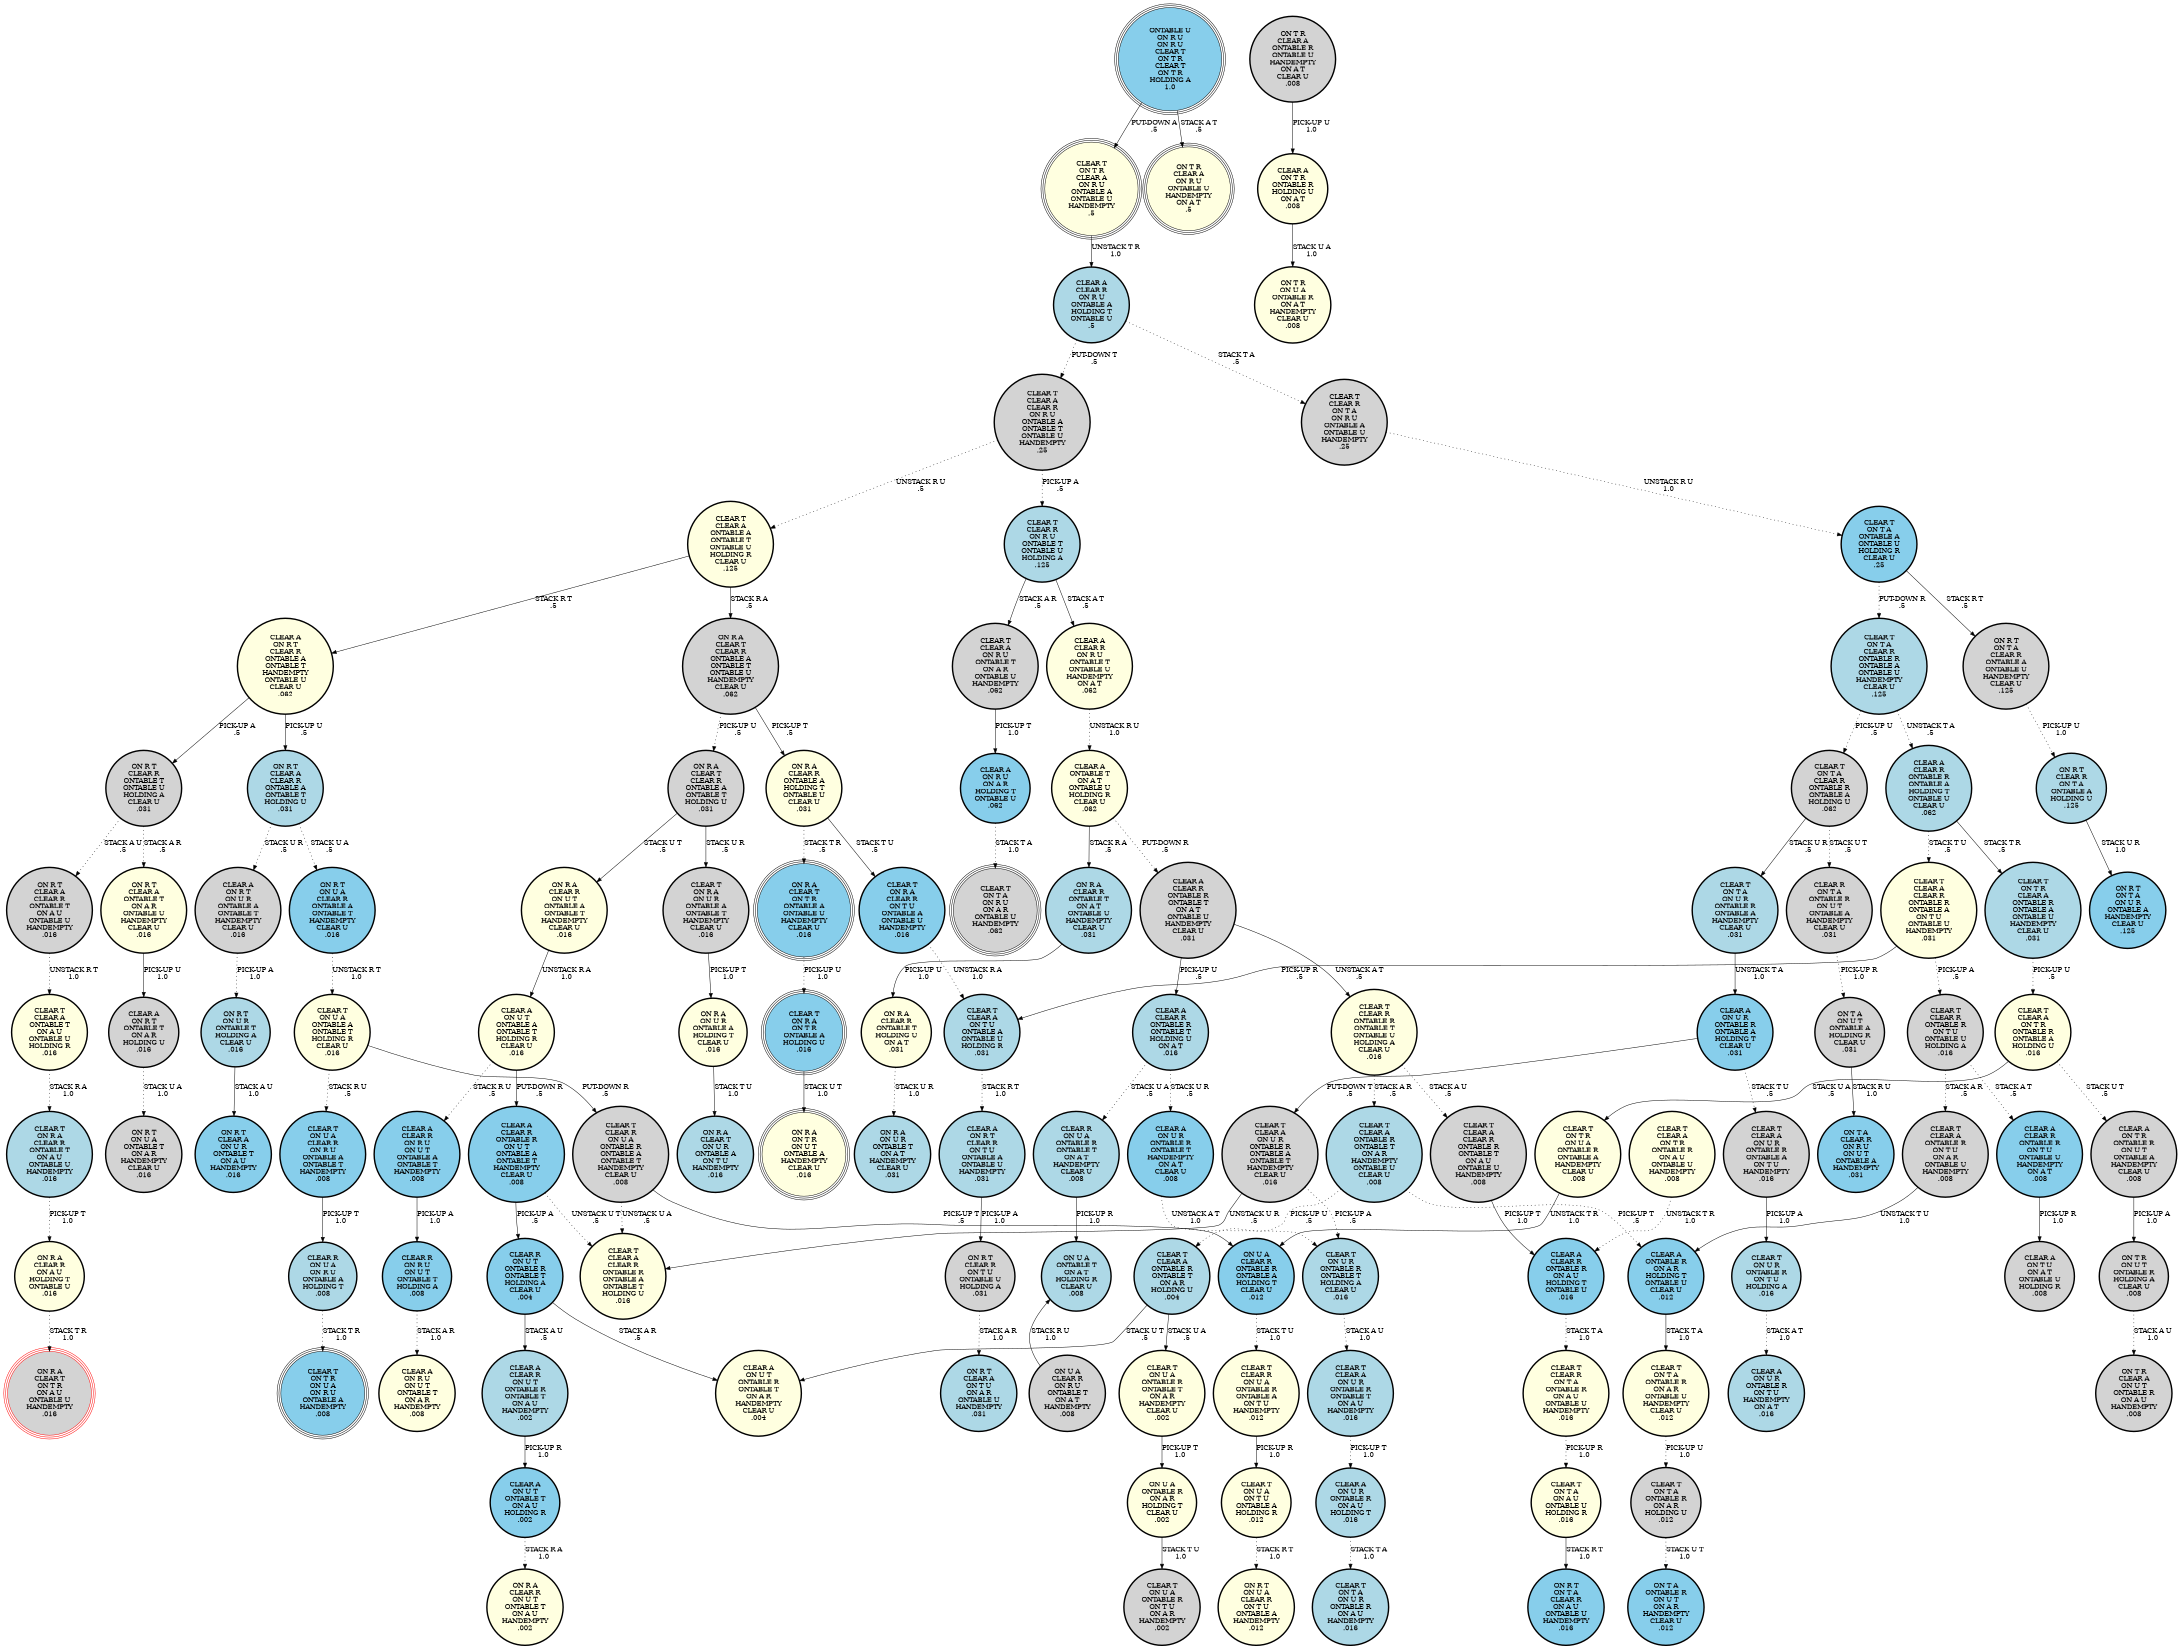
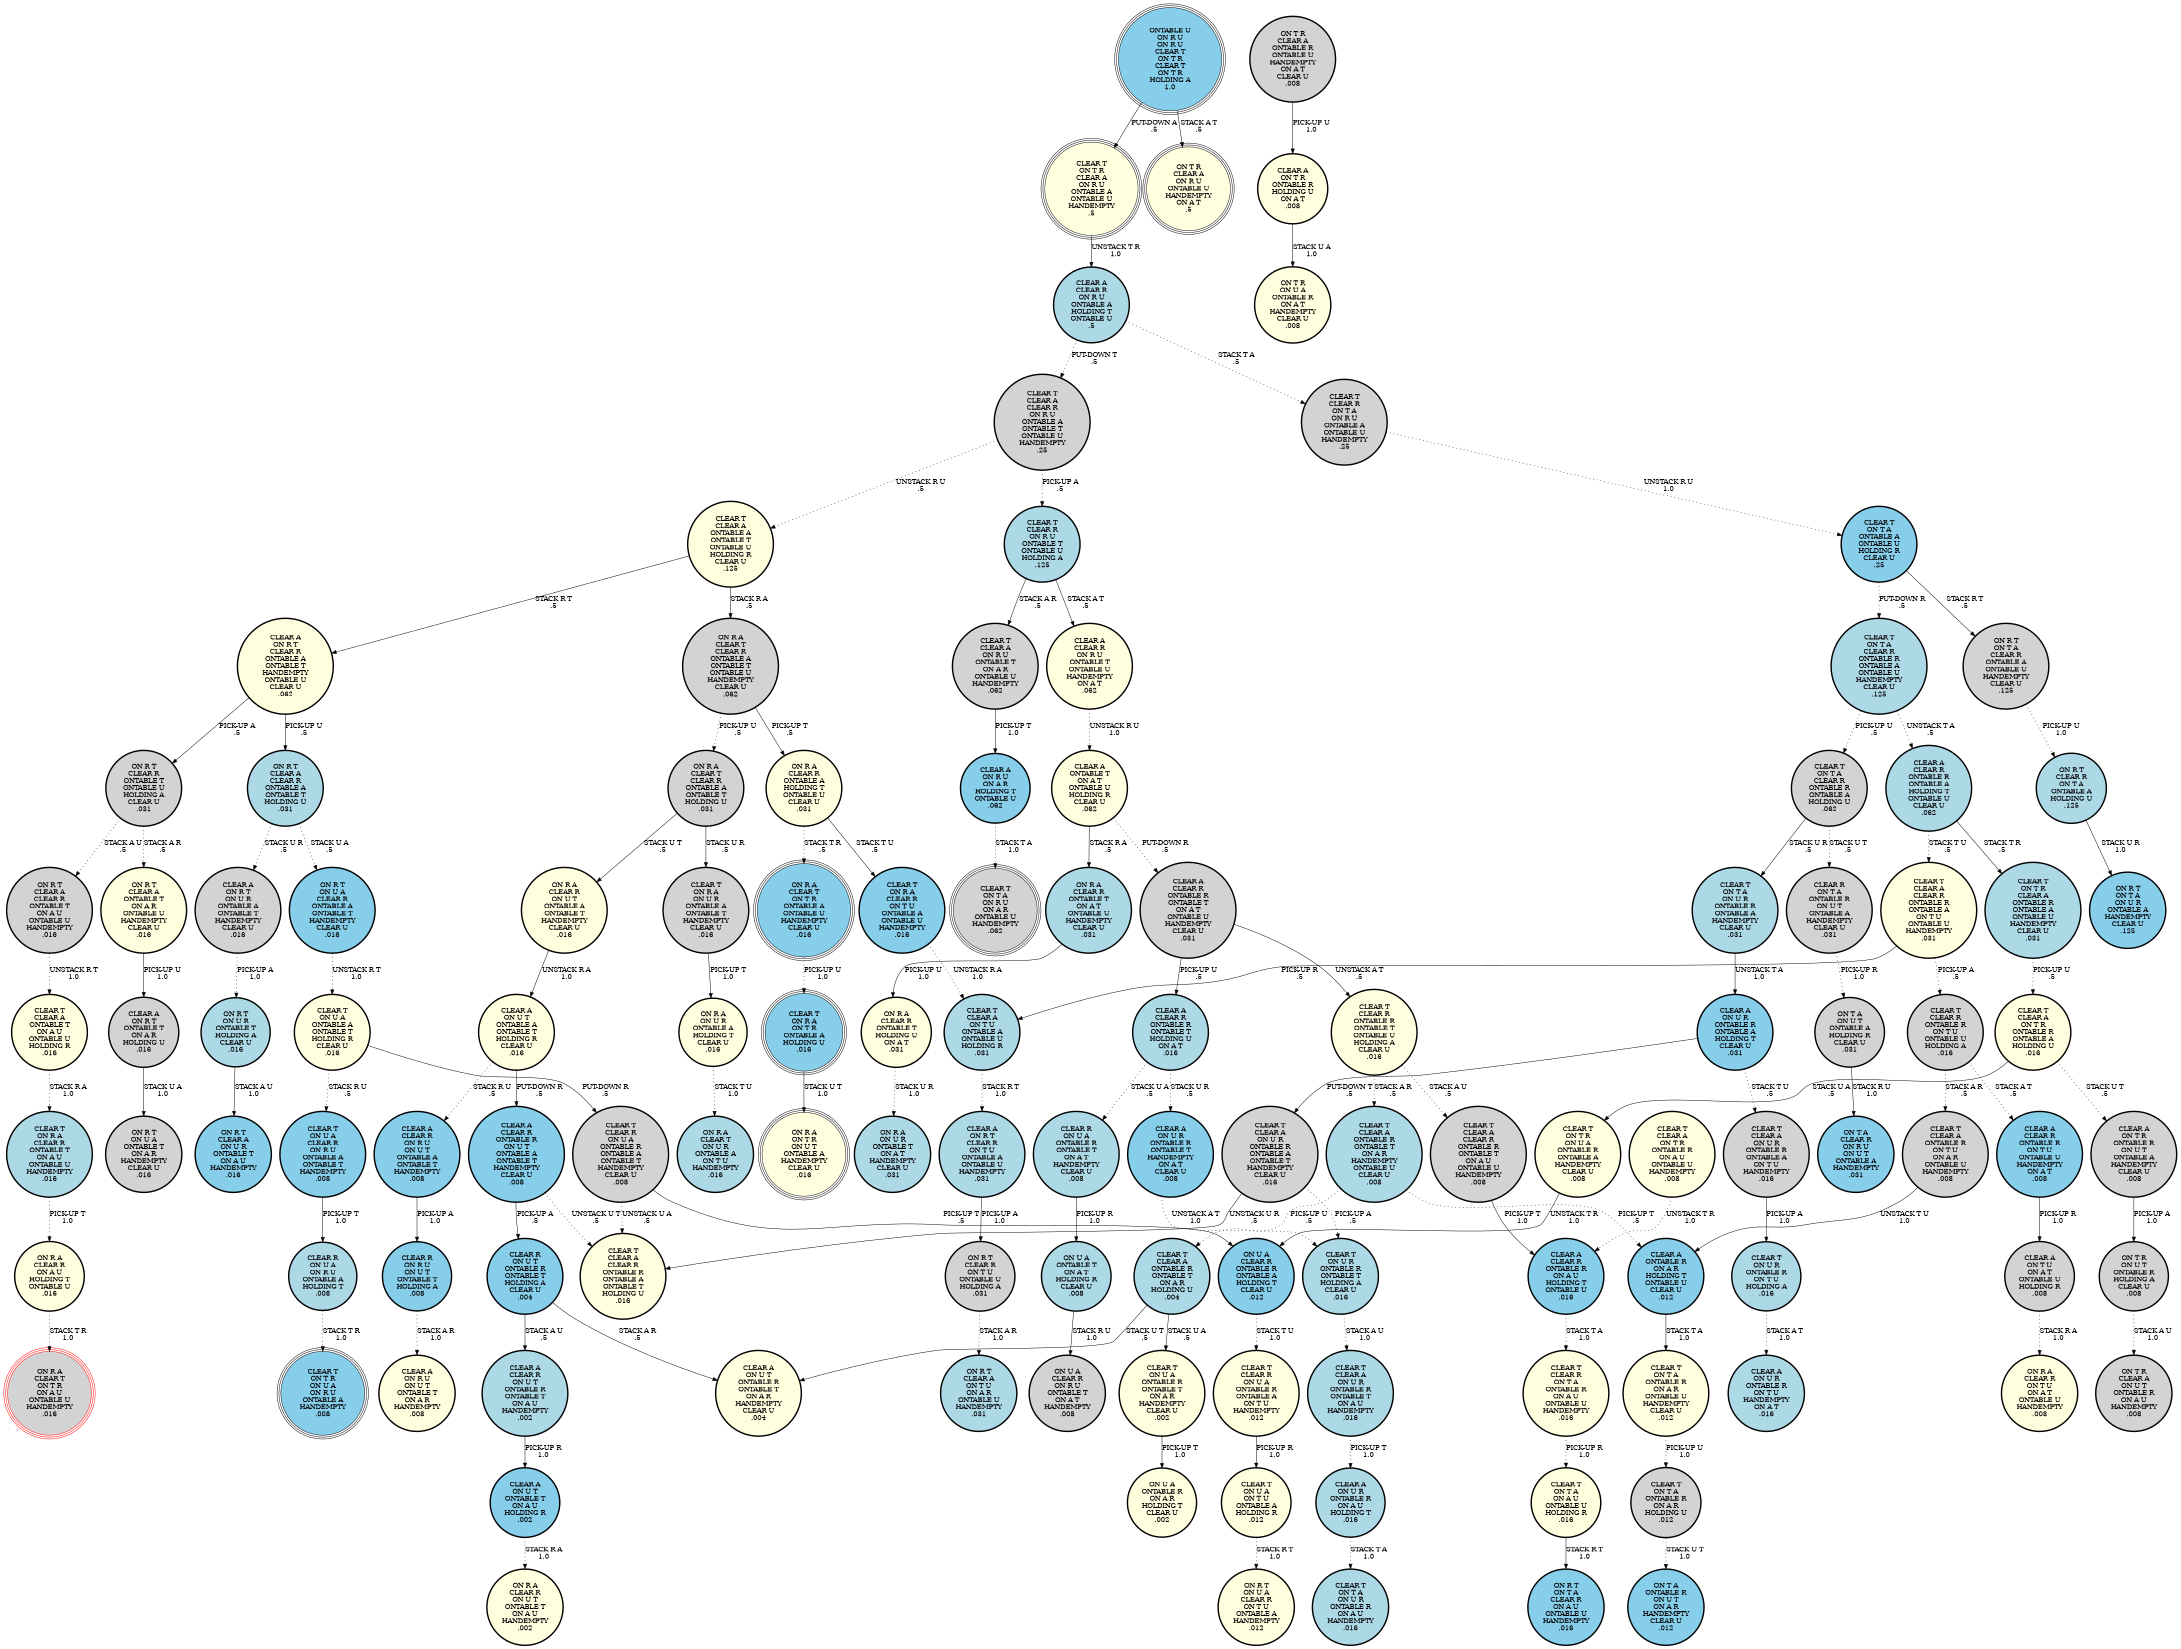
(144, 1089) -> (144, 1089)
(714, 1089) -> (714, 1089)
(1030, 1333) -> (1072, 1331)
none -> (2040, 1393)
(1162, 1607) -> none
